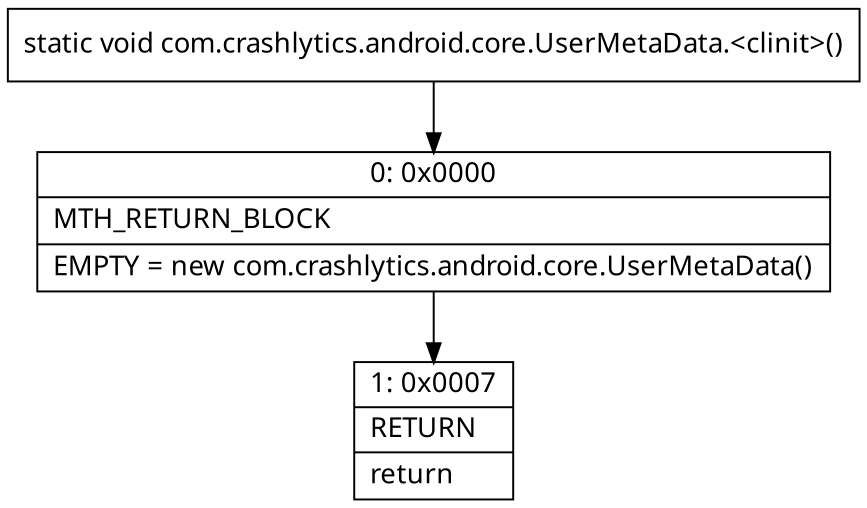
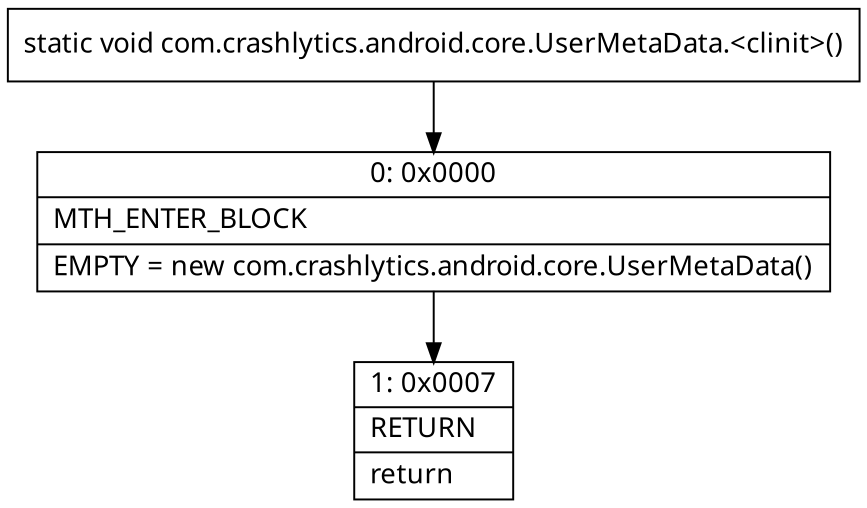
(192, 220) -> (181, 220)
